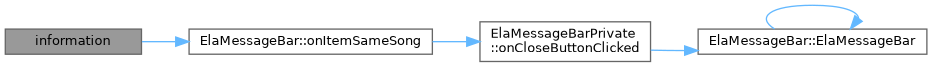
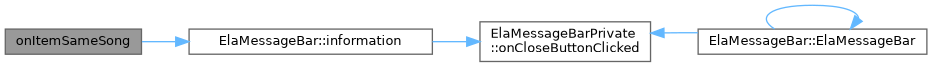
(73, 42) -> (73, 42)
(311, 42) -> (311, 42)
(668, 50) -> (681, 33)
